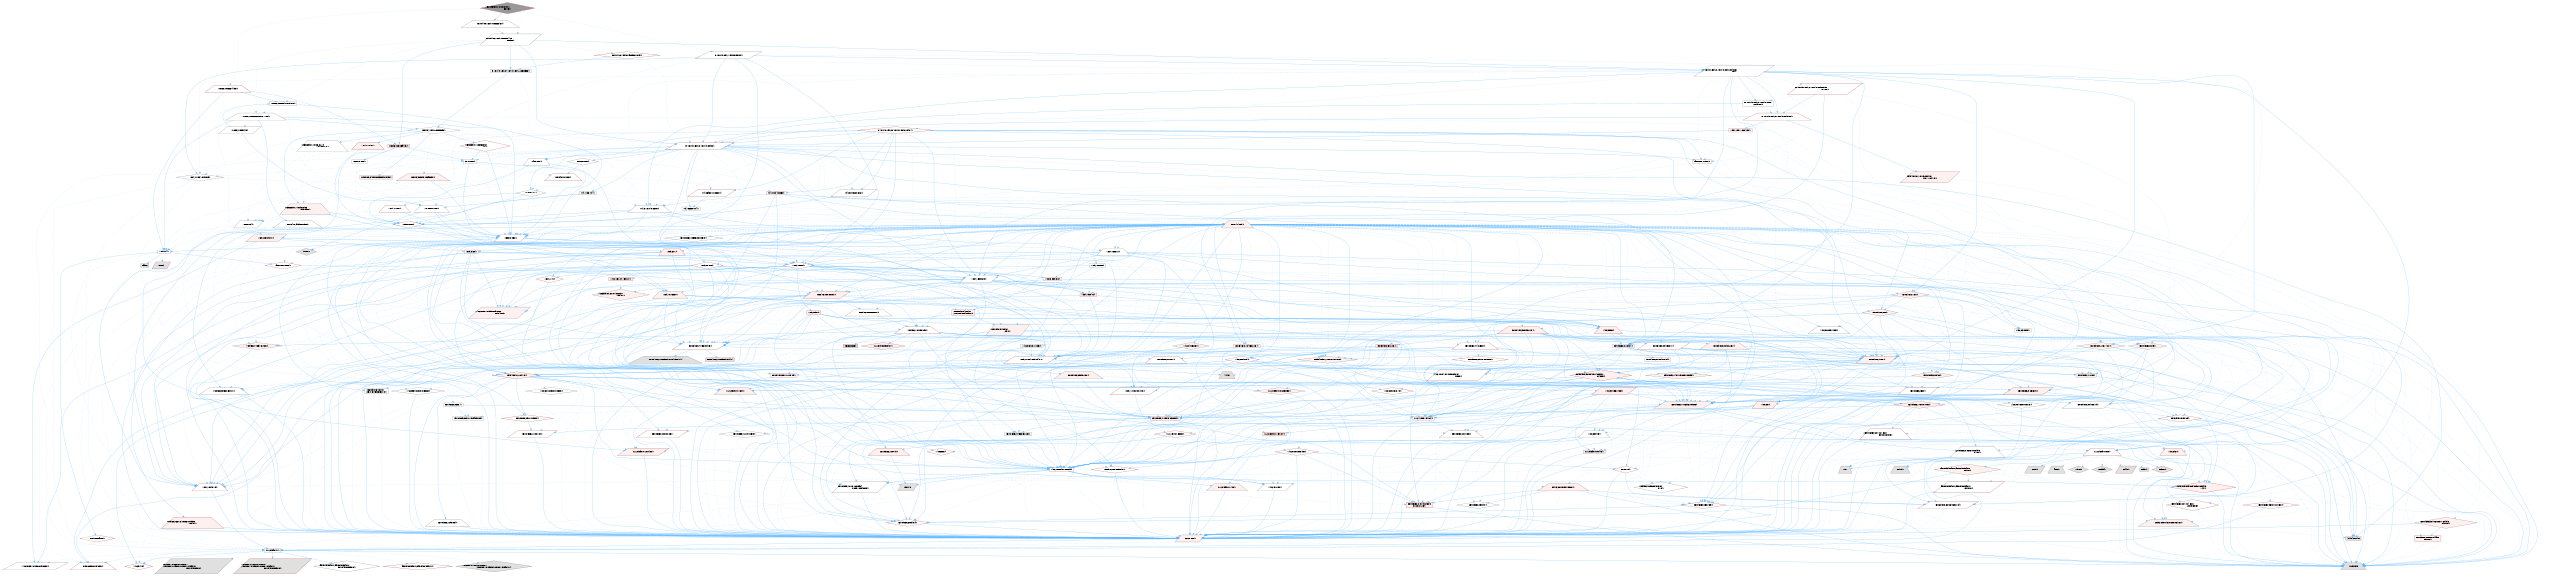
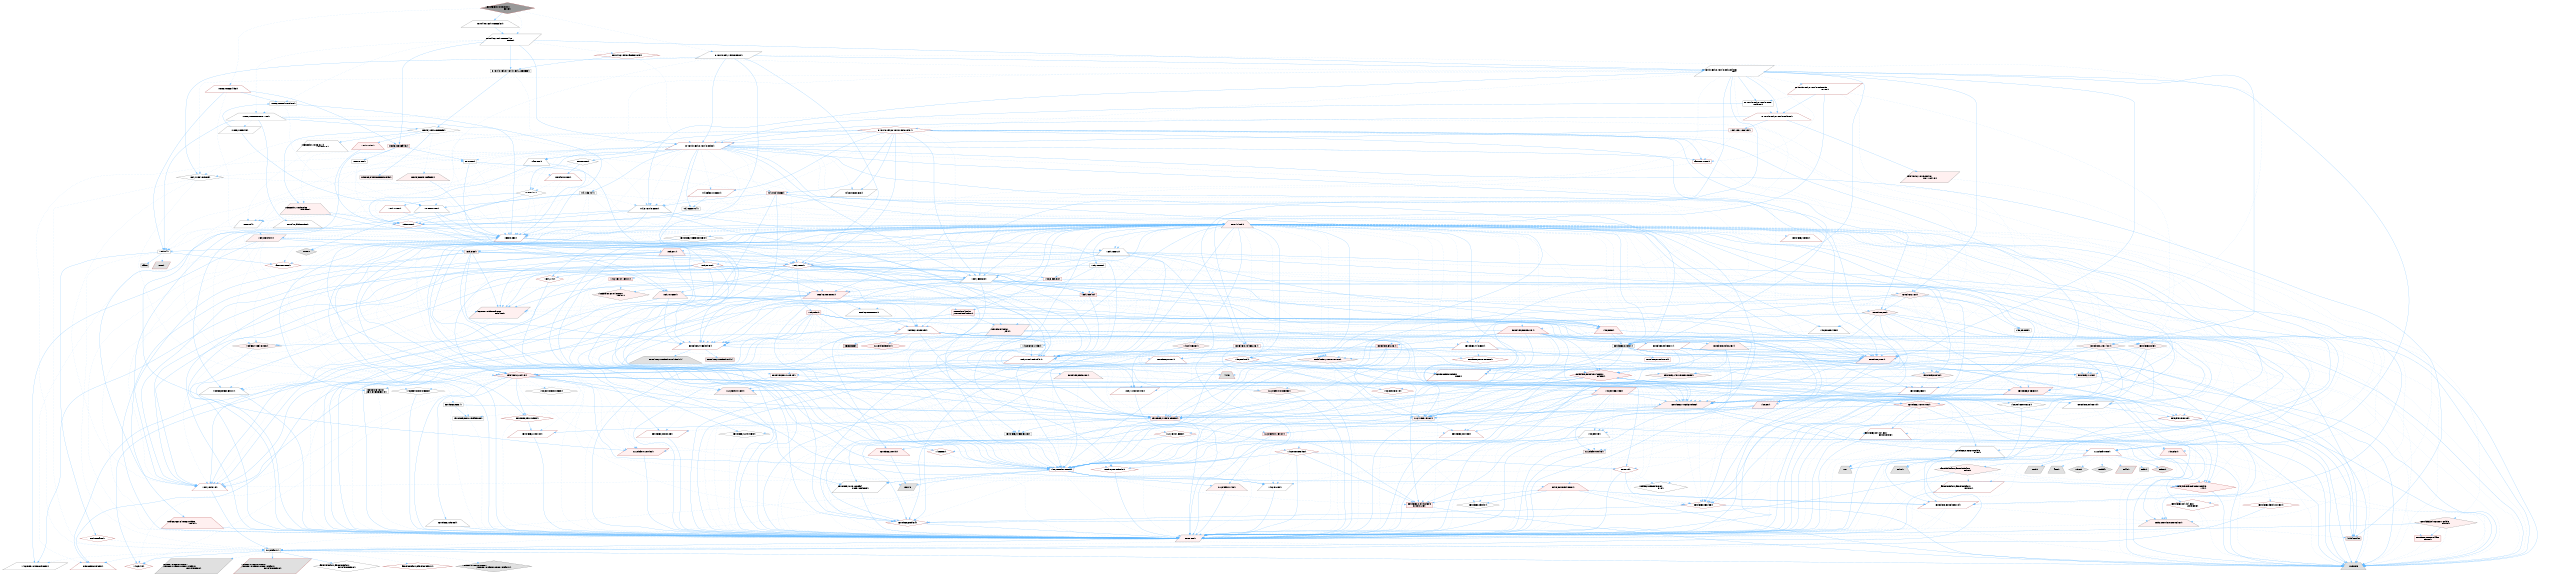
(485, 146) -> none
none -> (1801, 238)
(1459, 375) -> (1459, 375)
